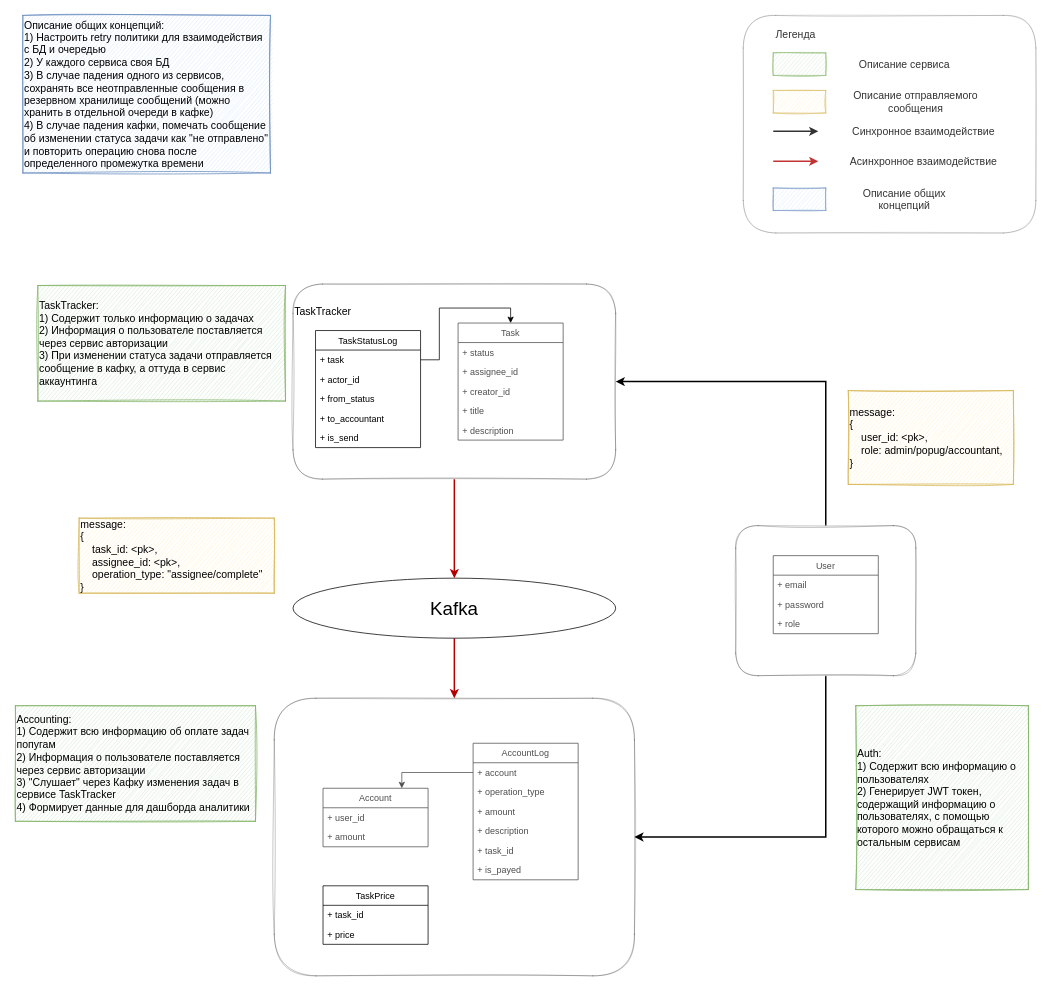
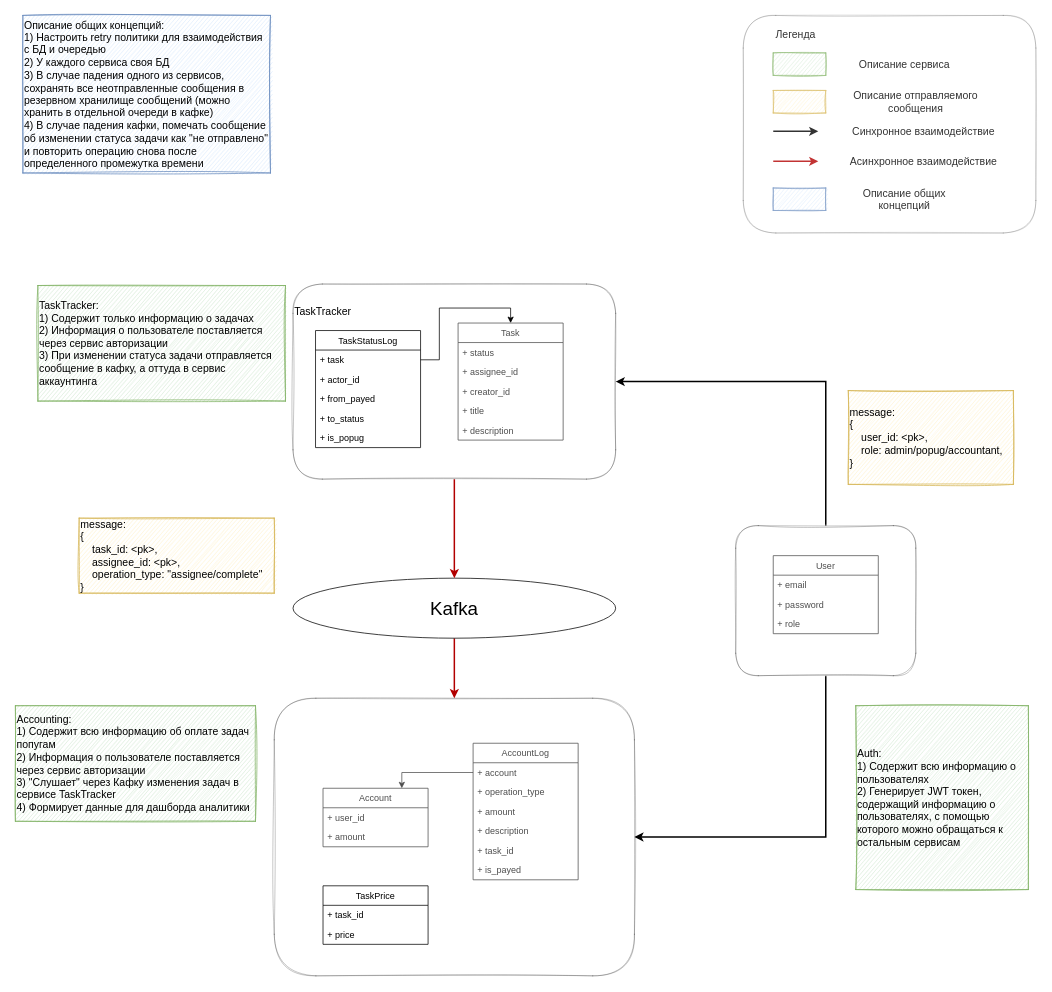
(351, 399) -> (349, 399)
(356, 419) -> (346, 419)
(340, 438) -> (342, 438)
